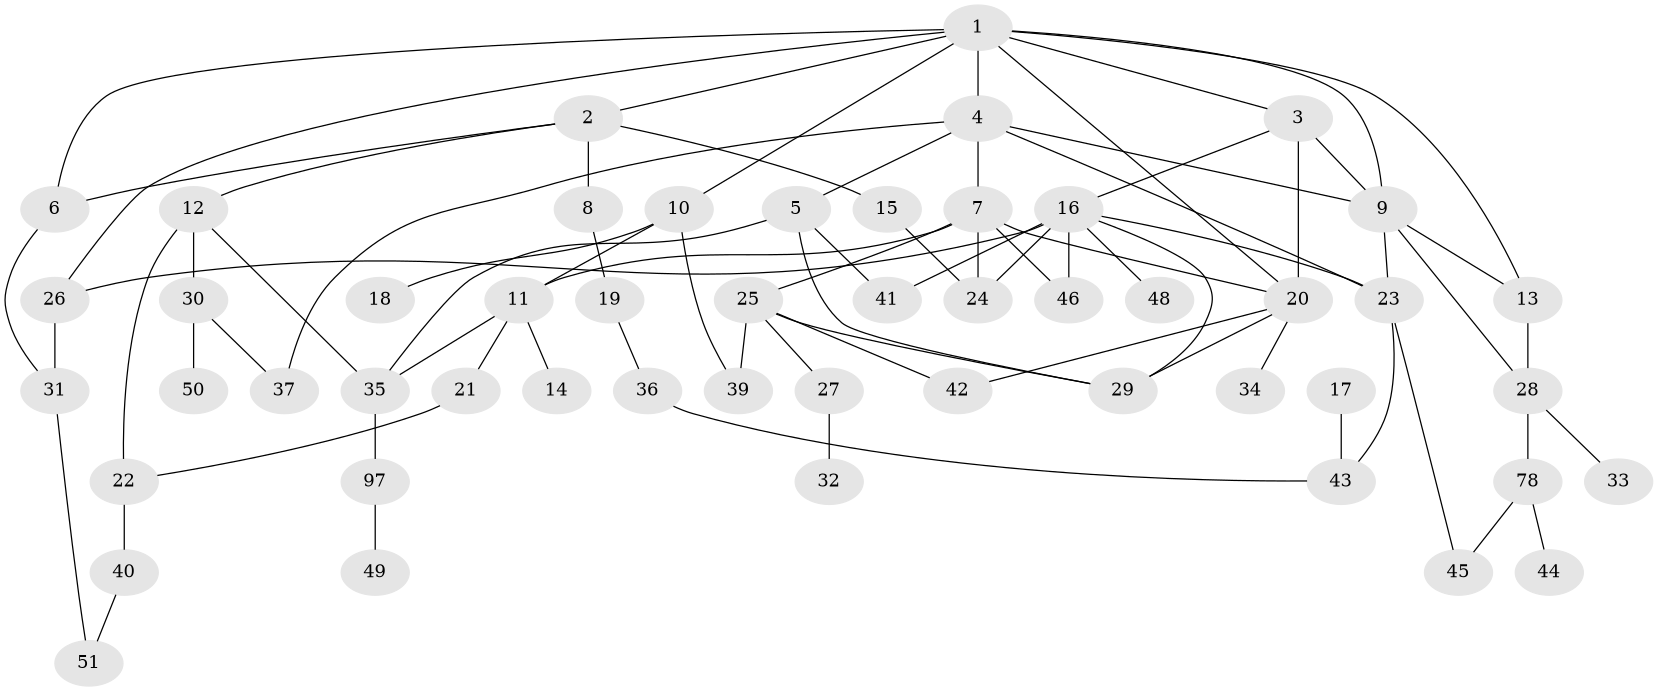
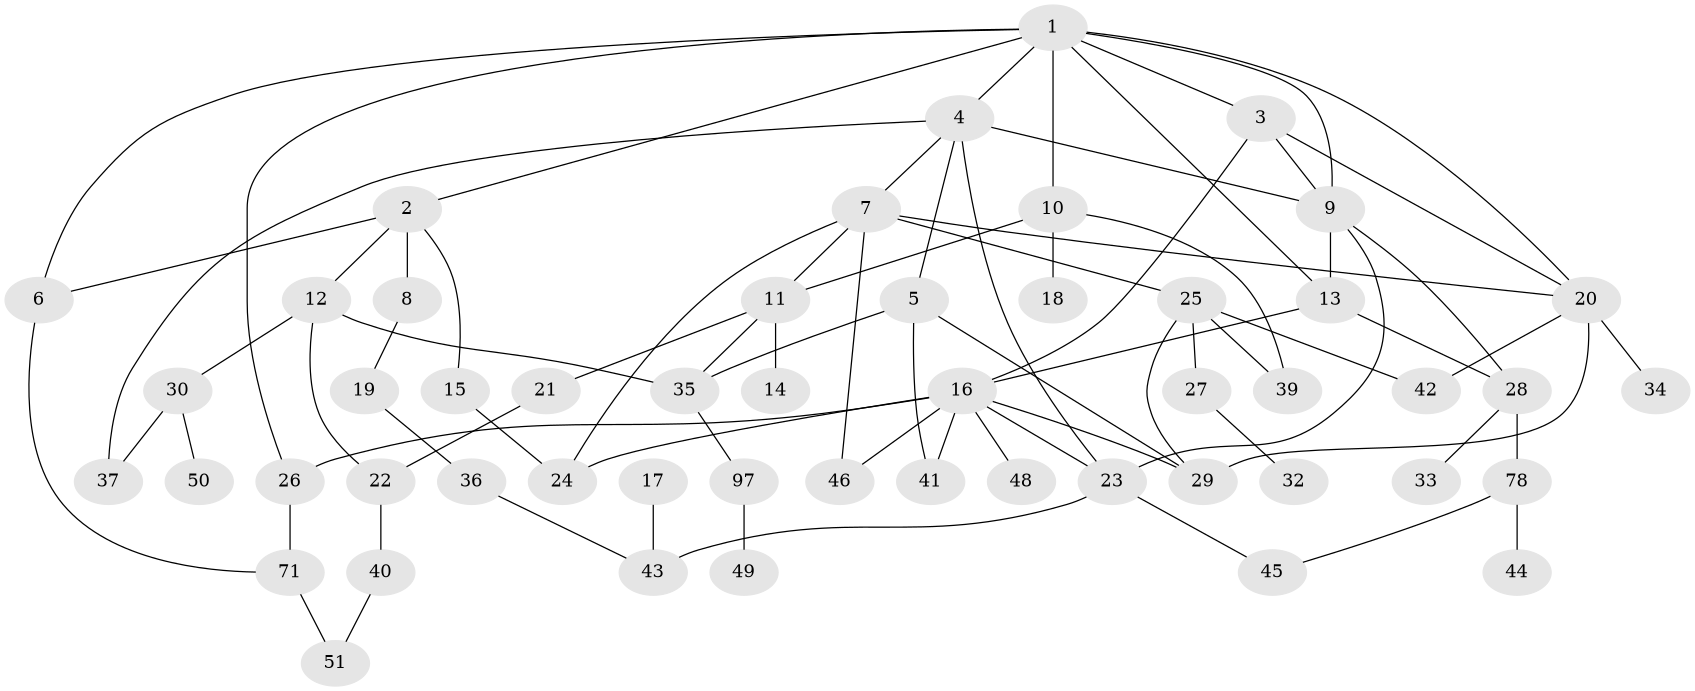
none -> (1147, 345)
(55, 391) -> (290, 573)
